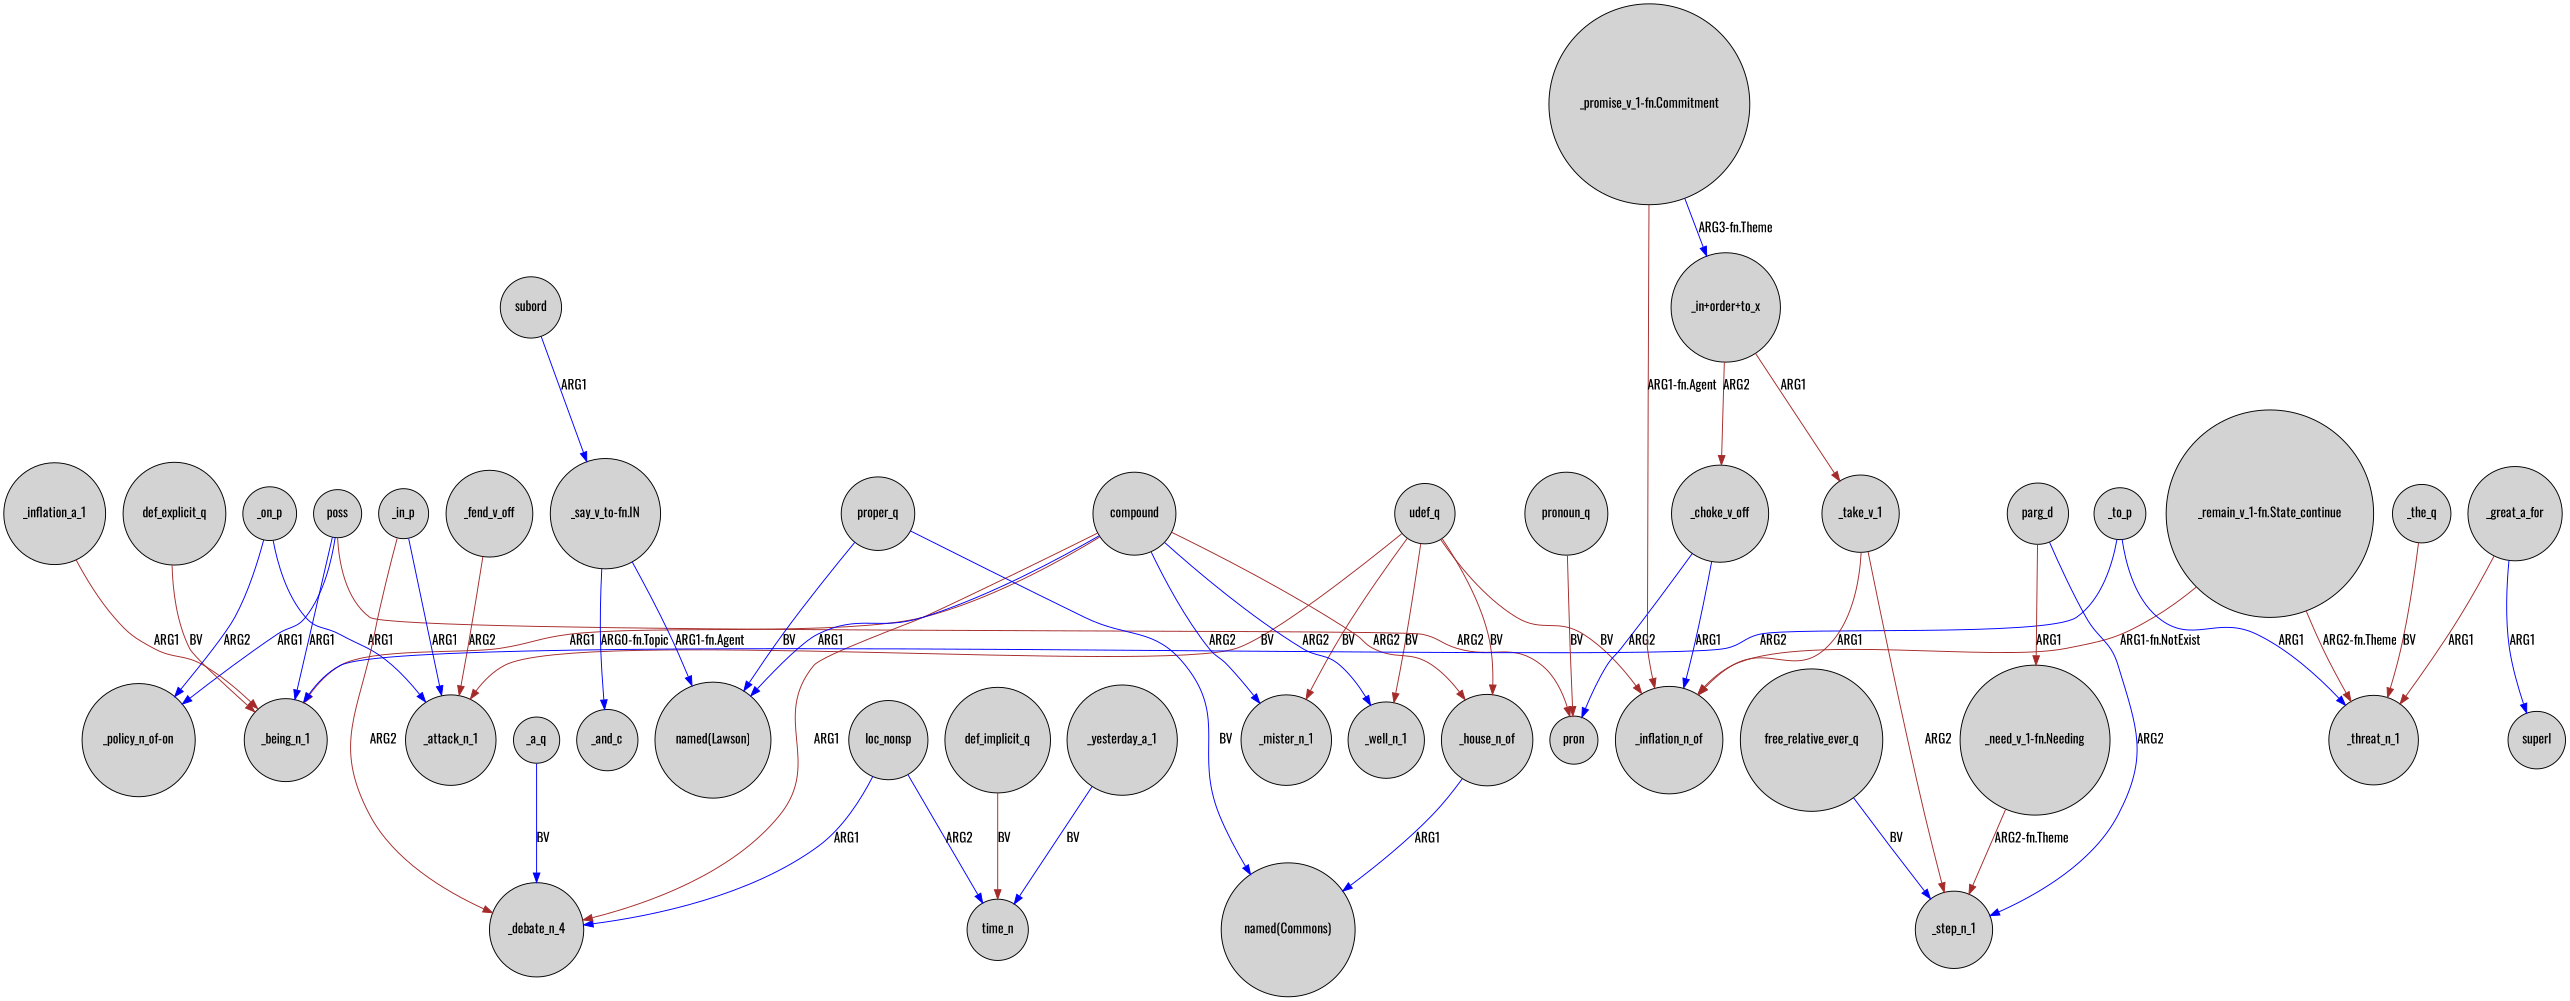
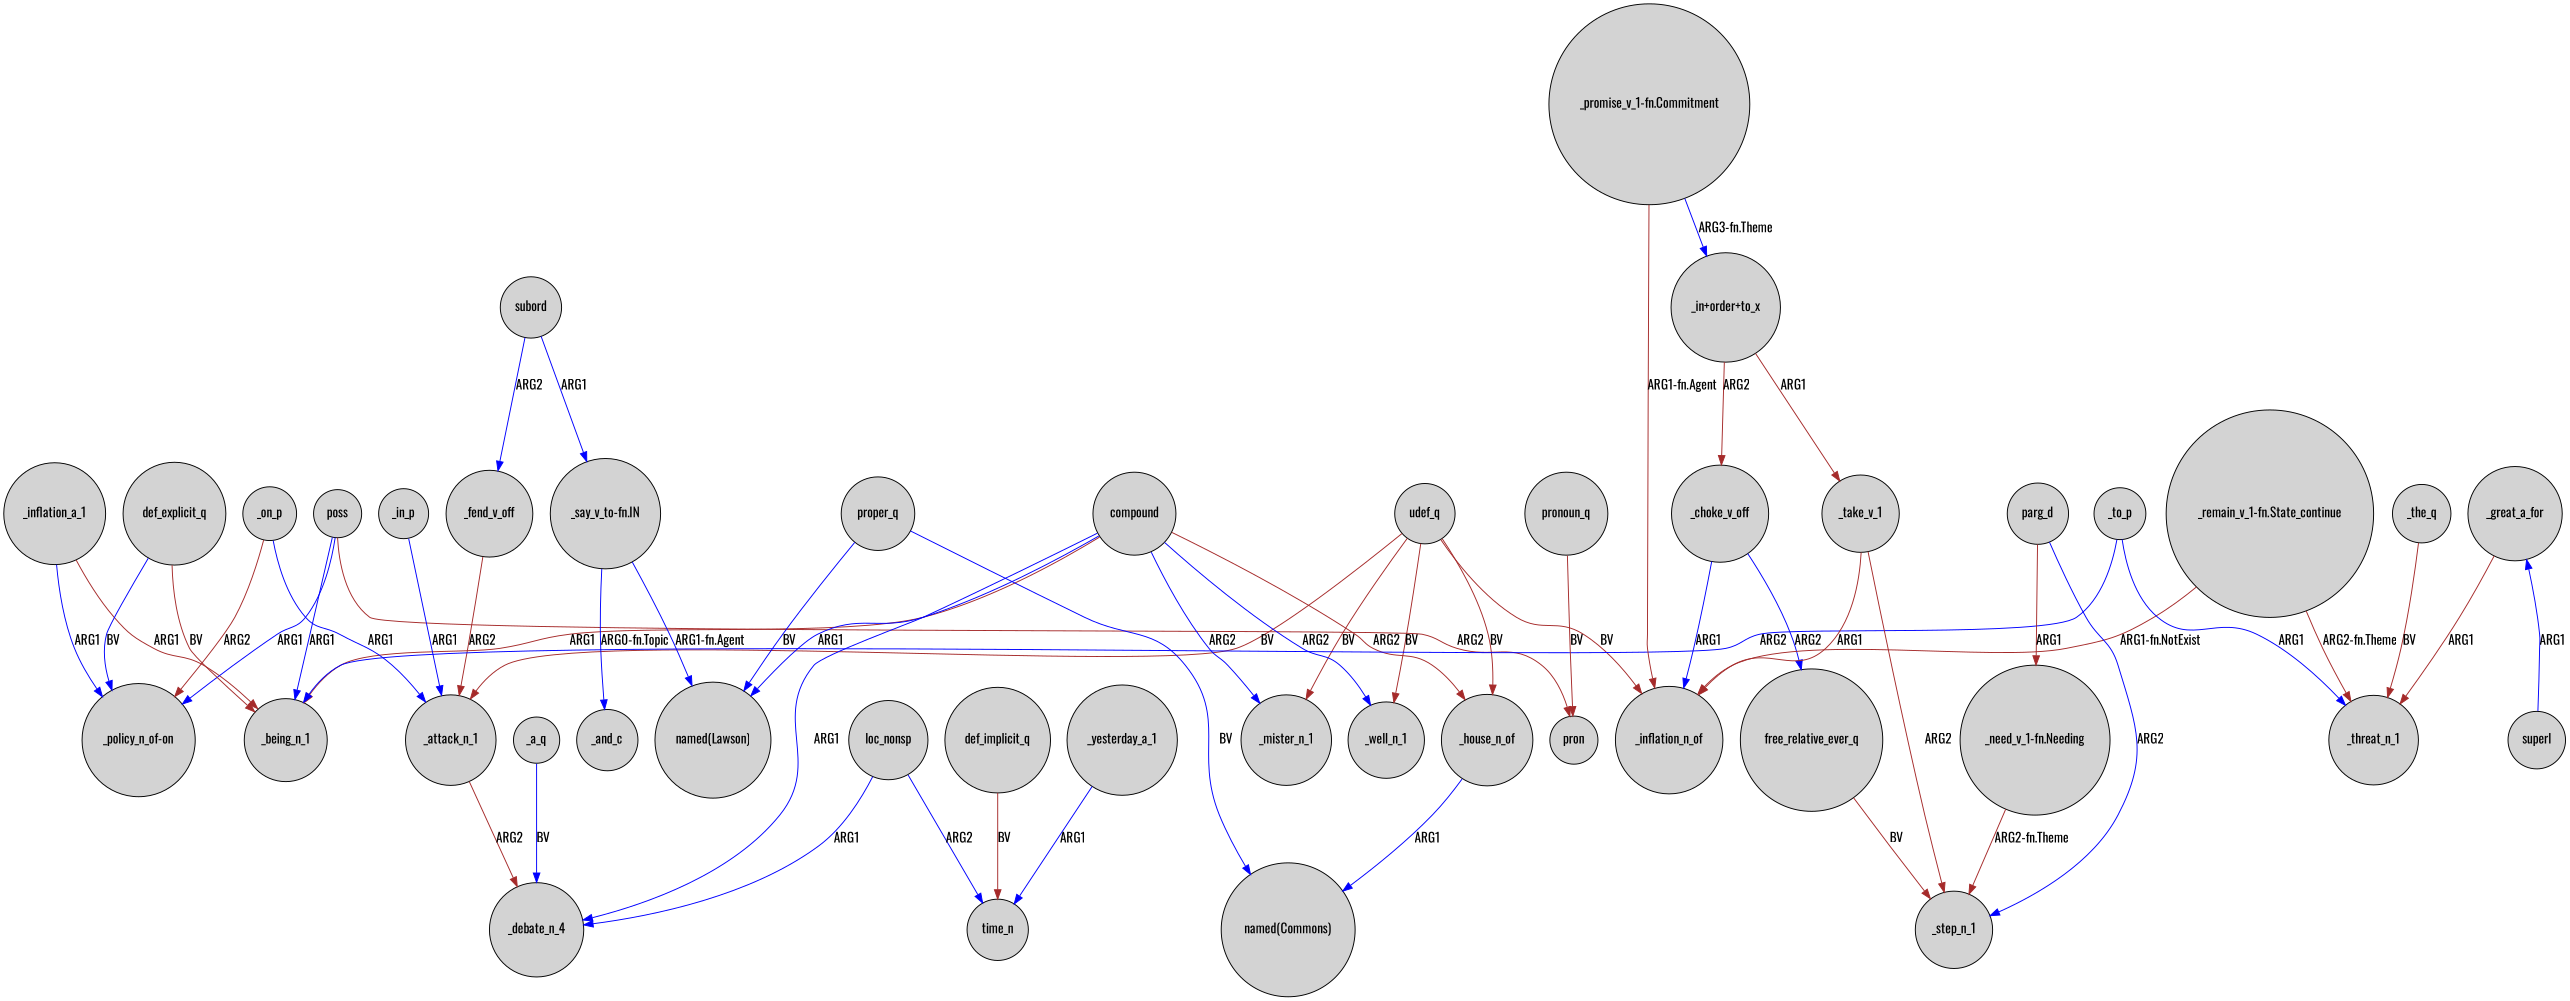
none -> (512, 400)
none -> (118, 611)
(233, 621) -> (233, 621)
(1636, 629) -> (1778, 605)
none -> (68, 630)
(2508, 633) -> (2540, 640)
(799, 693) -> (799, 693)
(351, 751) -> (491, 830)
(1073, 839) -> (1073, 839)
(1889, 845) -> (1889, 845)
